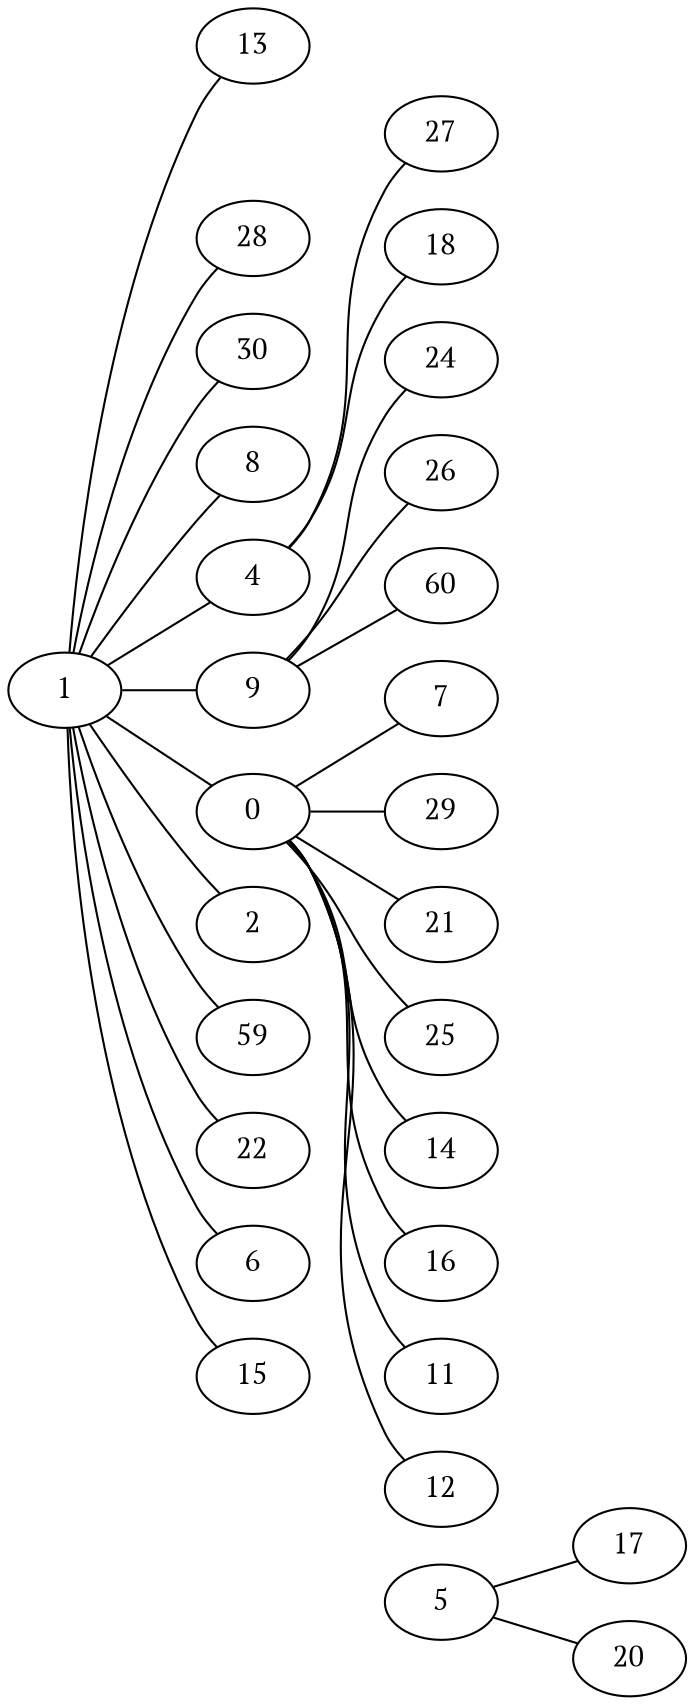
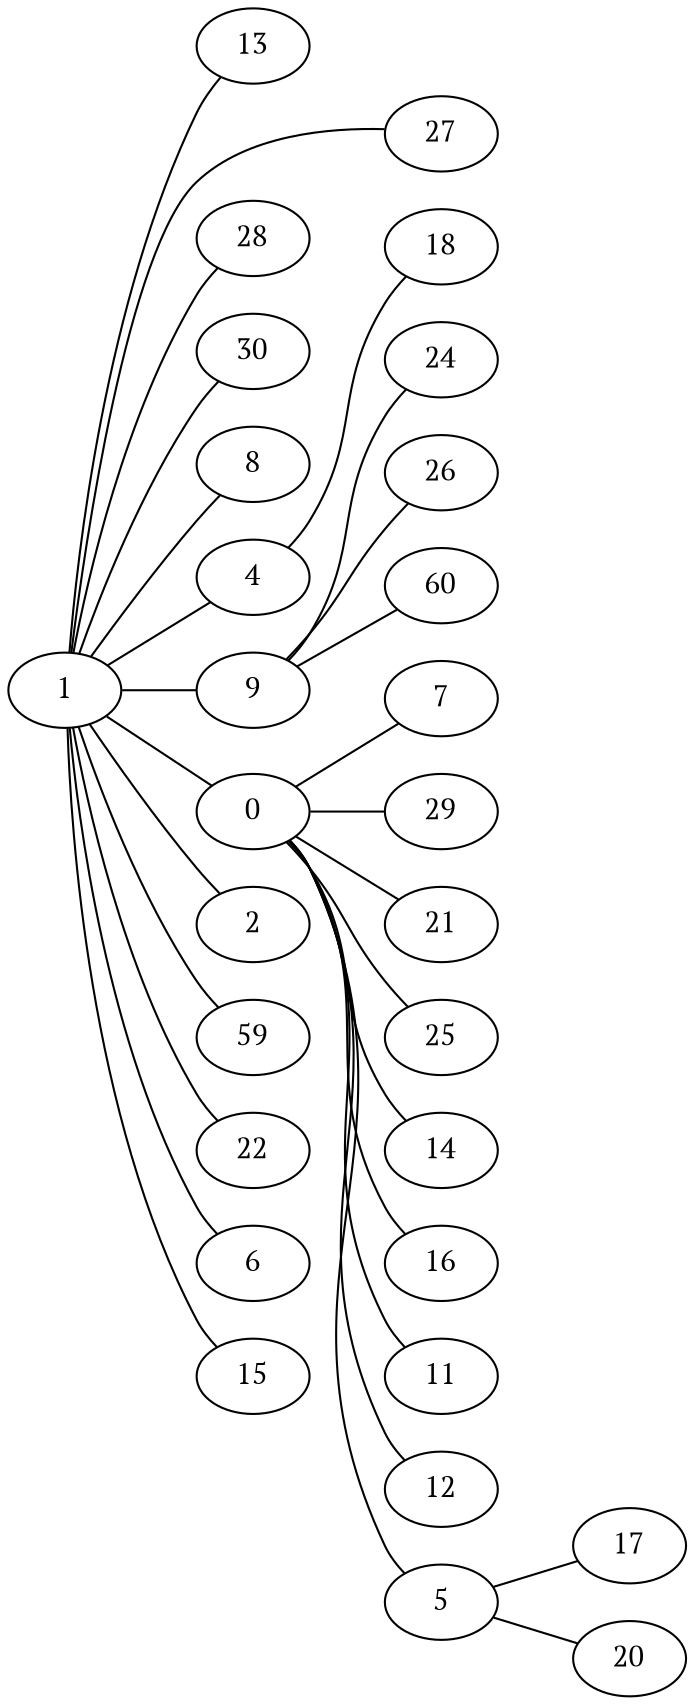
(348, 345) -> (158, 248)
none -> (337, 1340)
